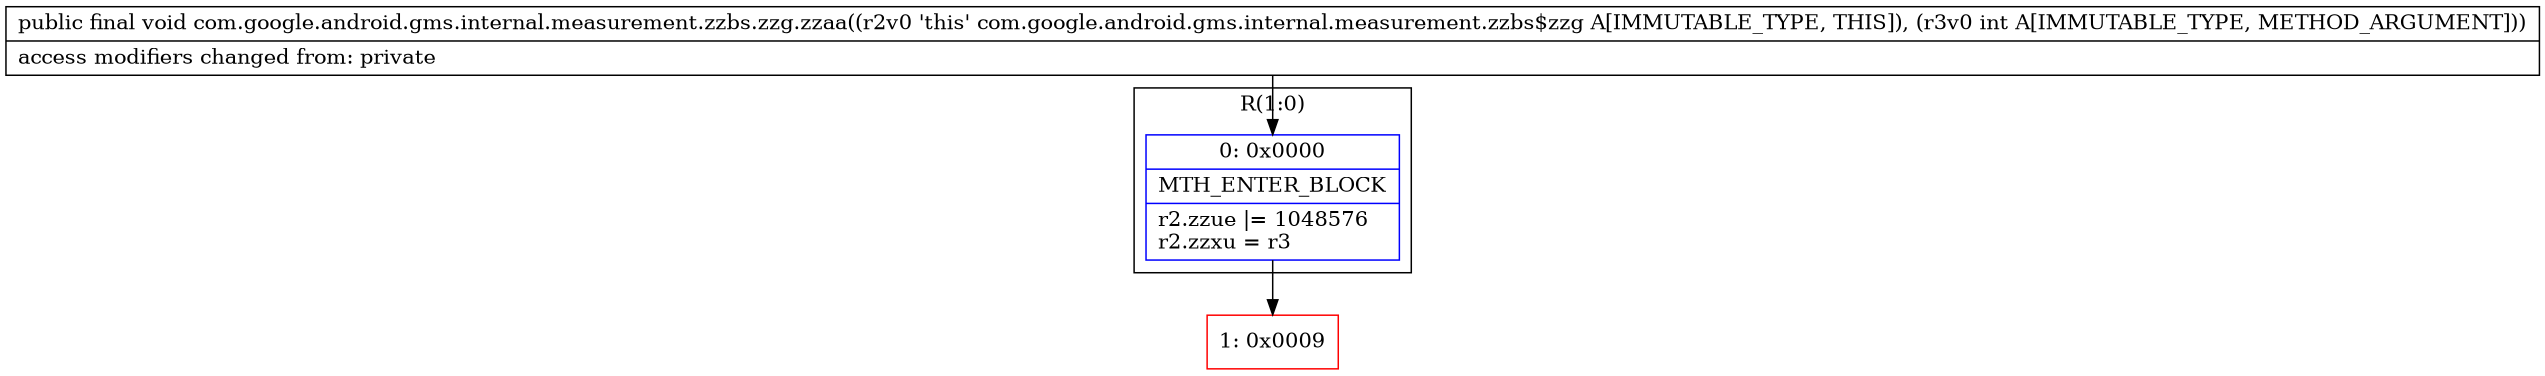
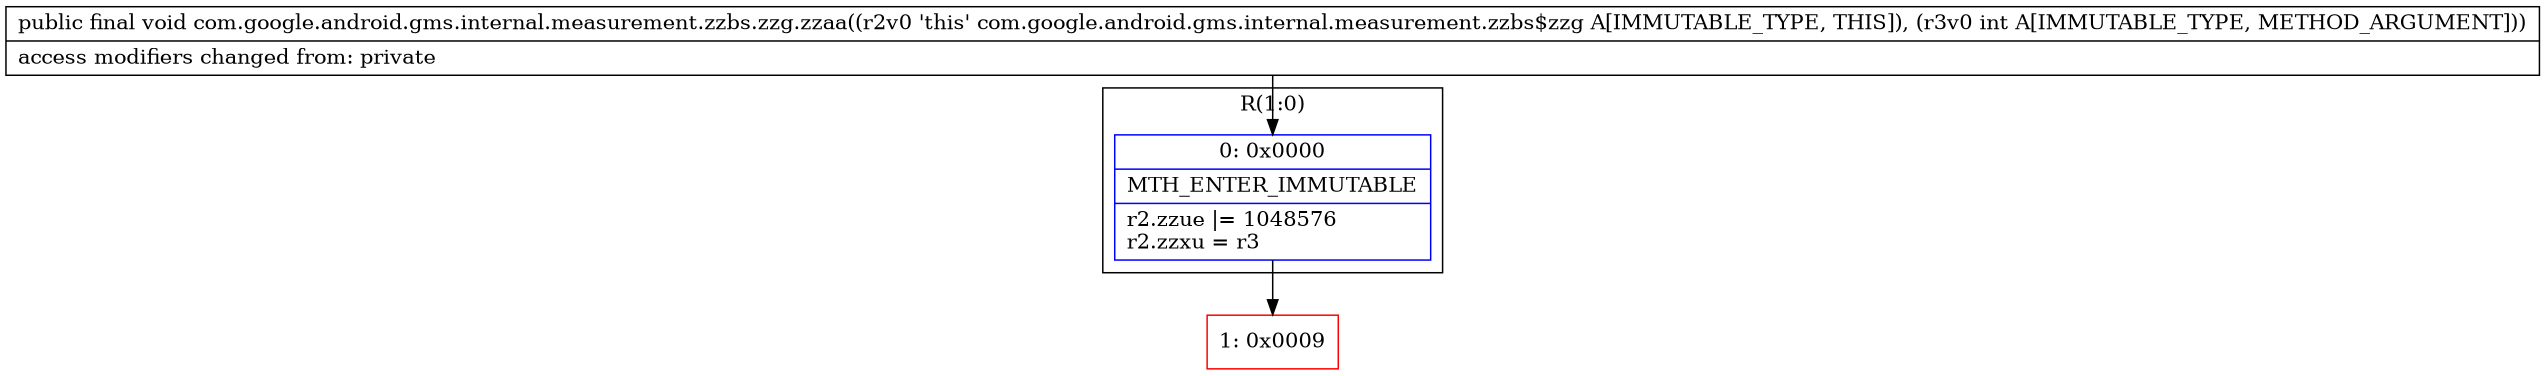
(1273, 186) -> (1273, 186)
